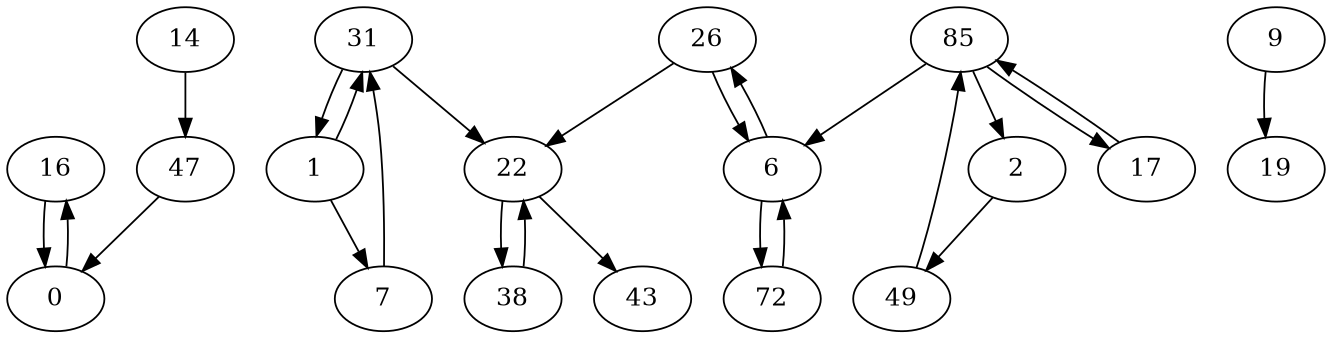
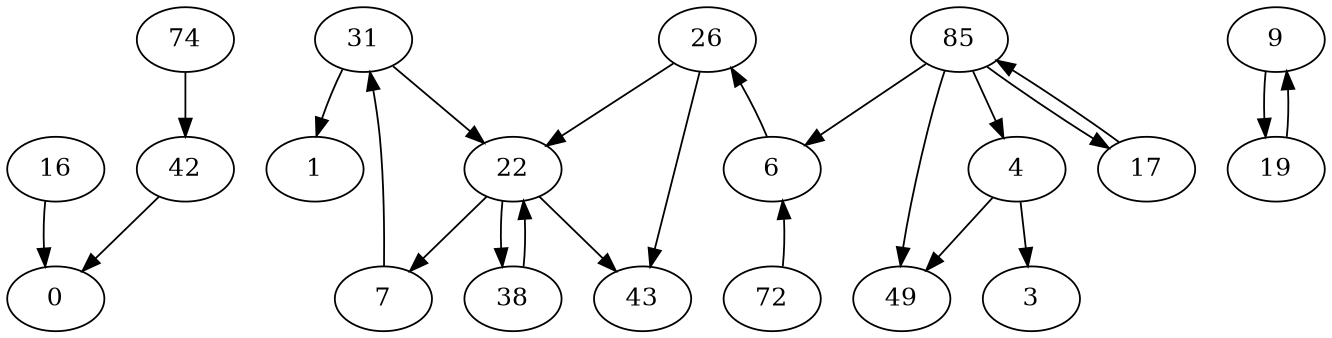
(185, 40) -> (185, 40)
(725, 99) -> (677, 160)
none -> (1288, 113)
(347, 115) -> none
(185, 169) -> (185, 169)
(1017, 169) -> (1017, 169)
(940, 180) -> (921, 159)
(760, 225) -> none
(345, 226) -> (455, 228)
(68, 243) -> none
none -> (1031, 299)
